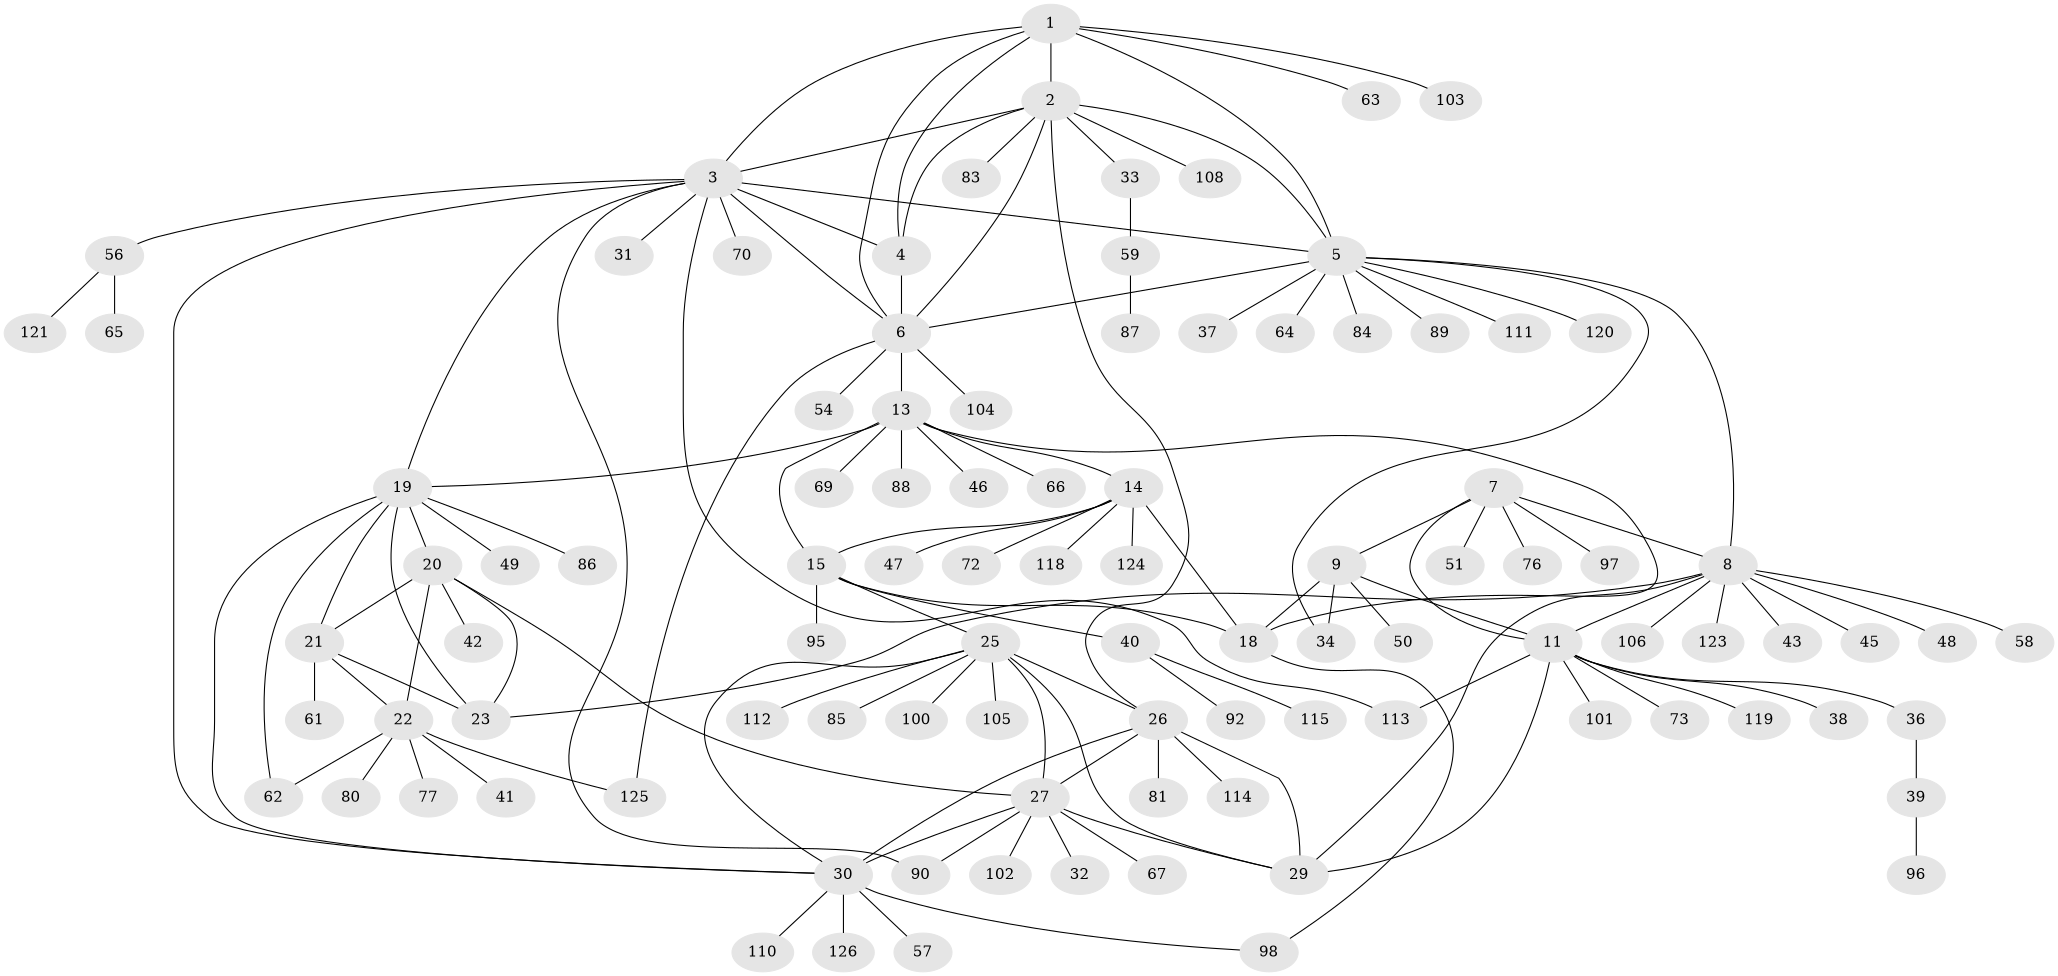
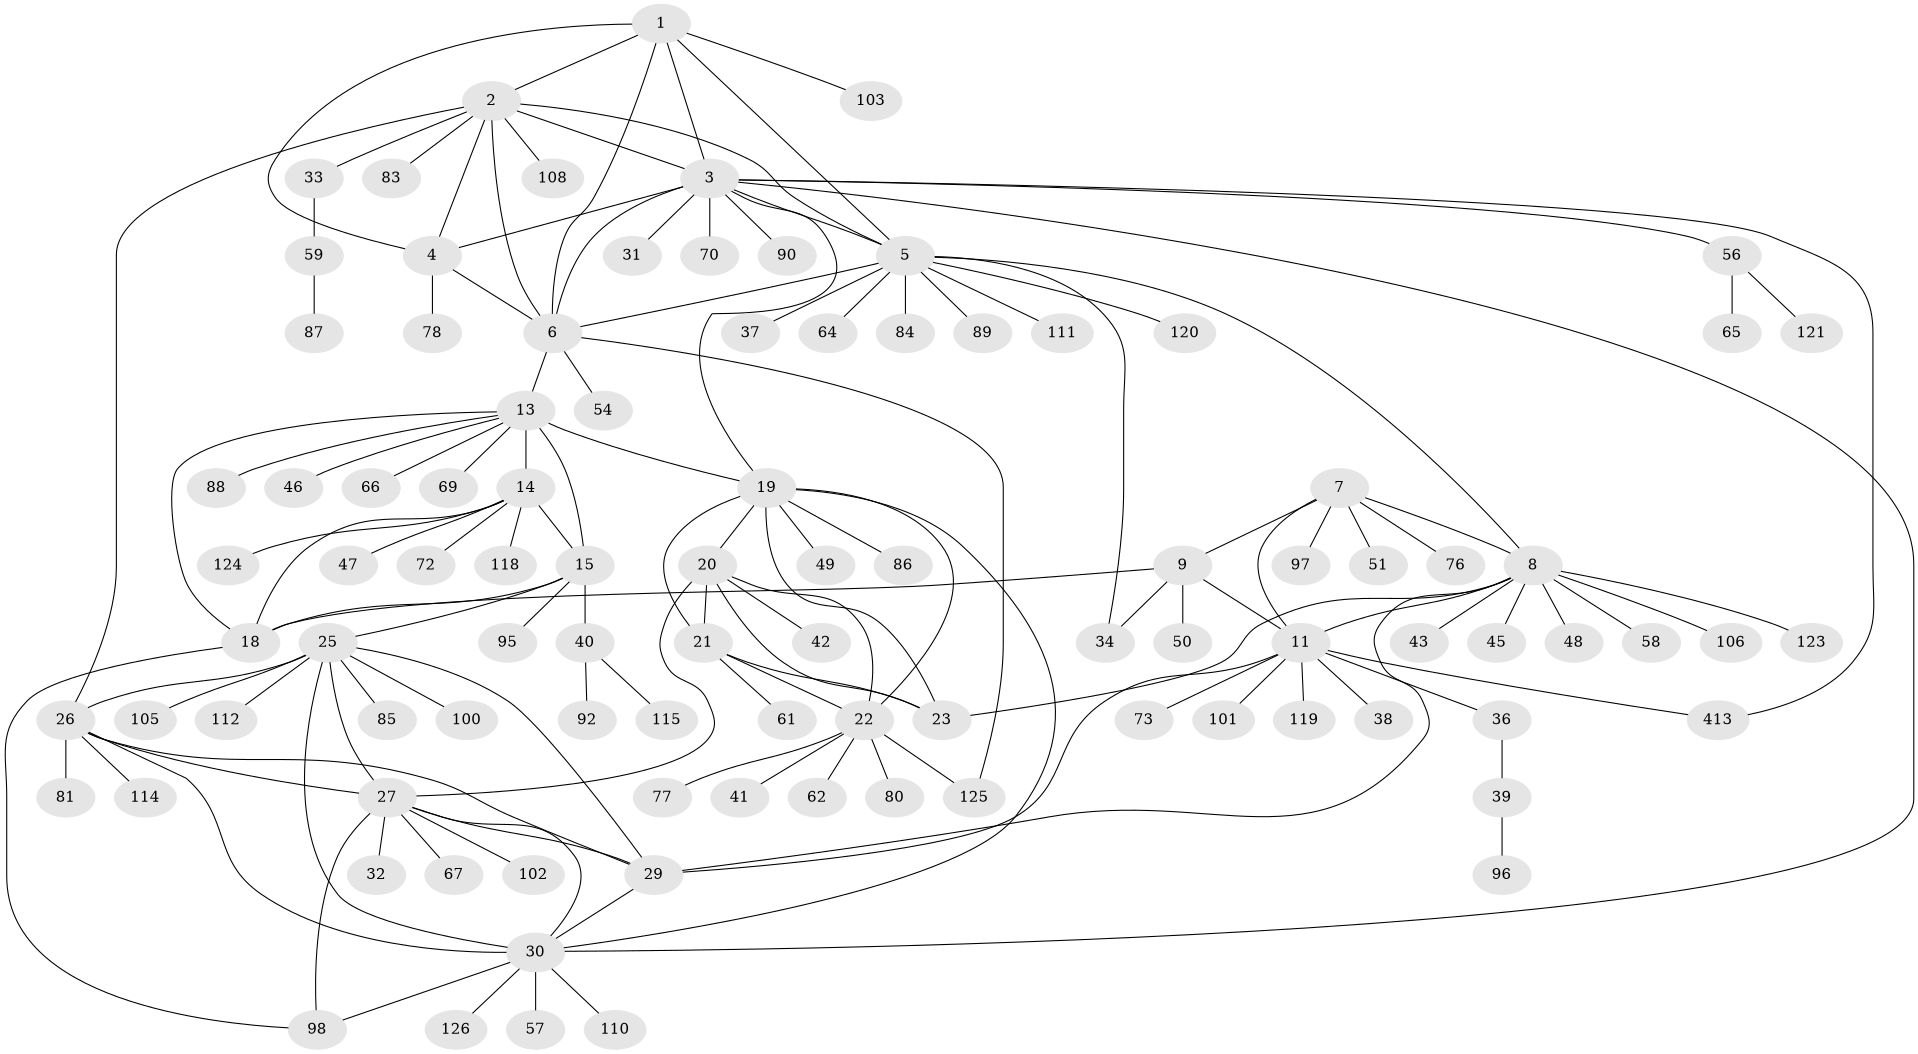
(1371, 101) -> none
none -> (432, 333)
(981, 411) -> none
(277, 620) -> (947, 556)
(1396, 720) -> (1718, 720)
(981, 836) -> (323, 905)
none -> (595, 914)
